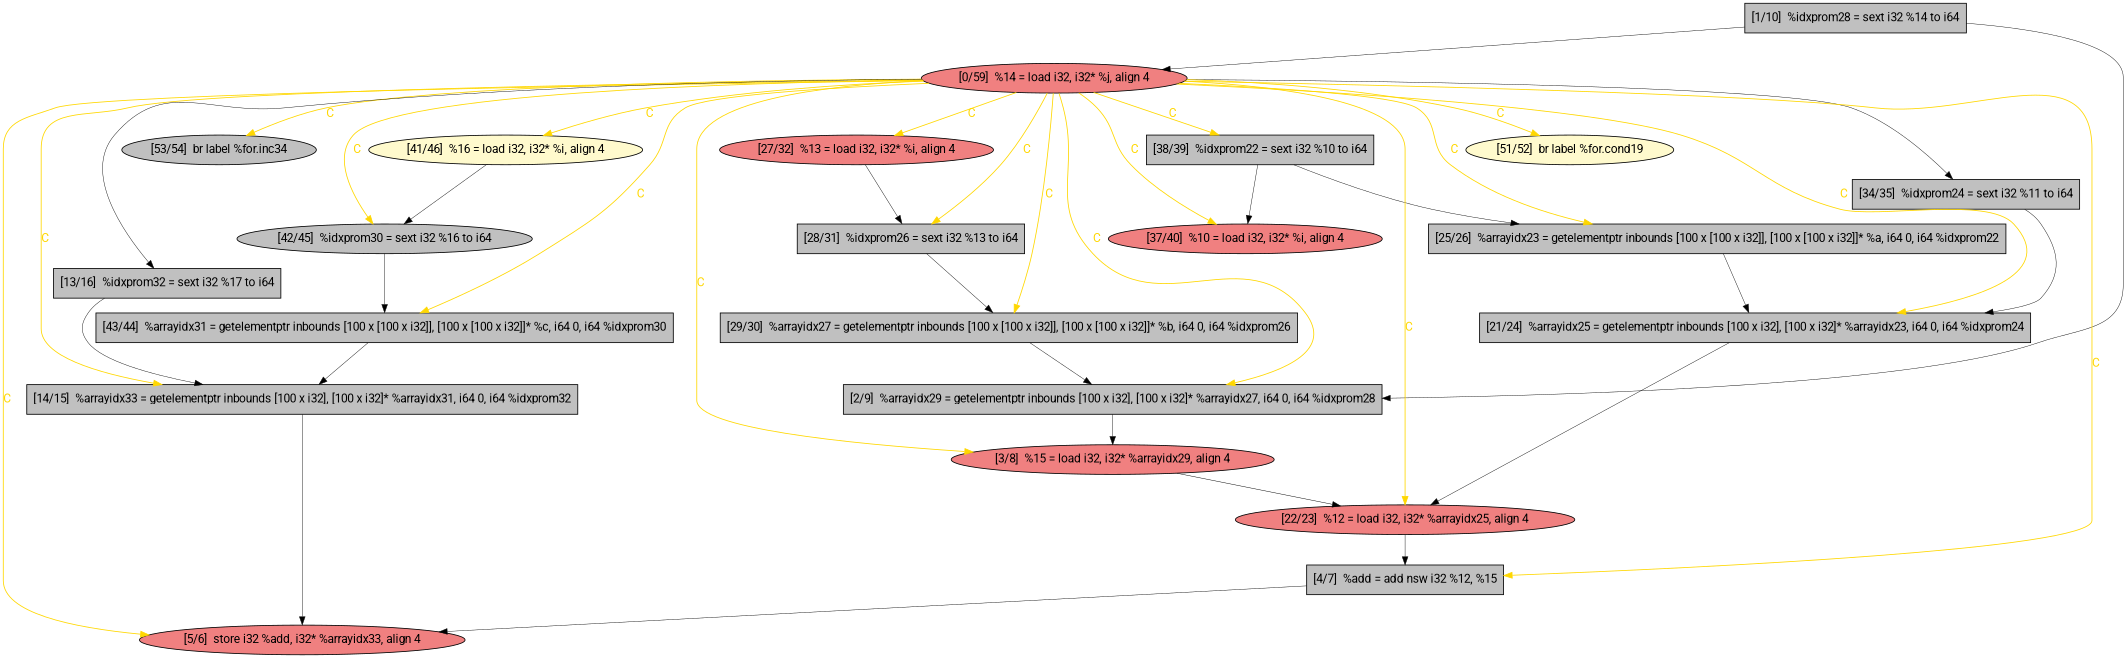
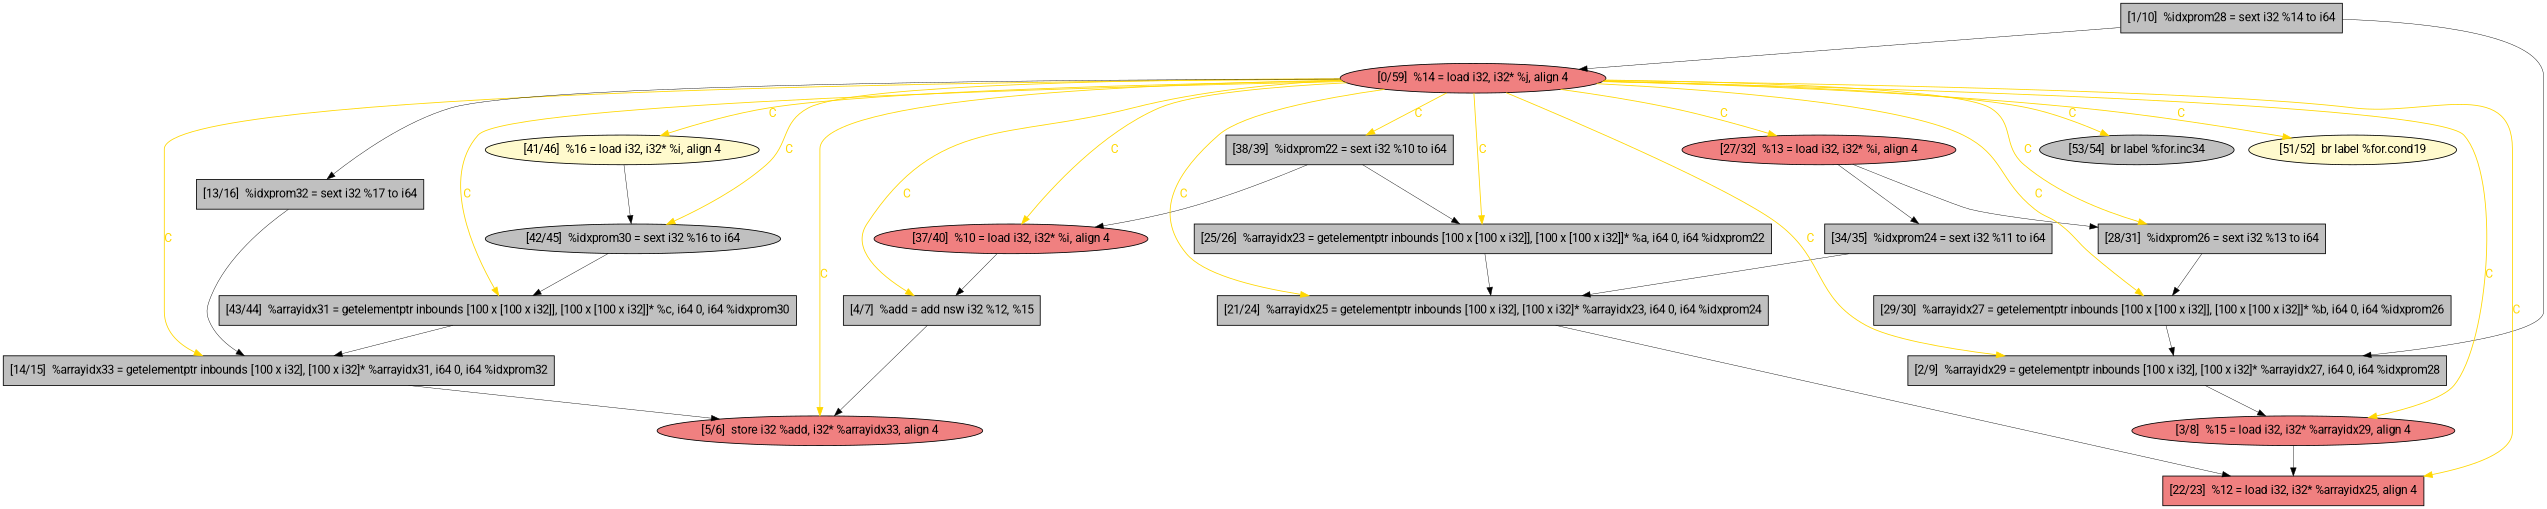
(1578, 86) -> (1875, 192)
(1405, 520) -> (2293, 491)
(1405, 546) -> (979, 272)
